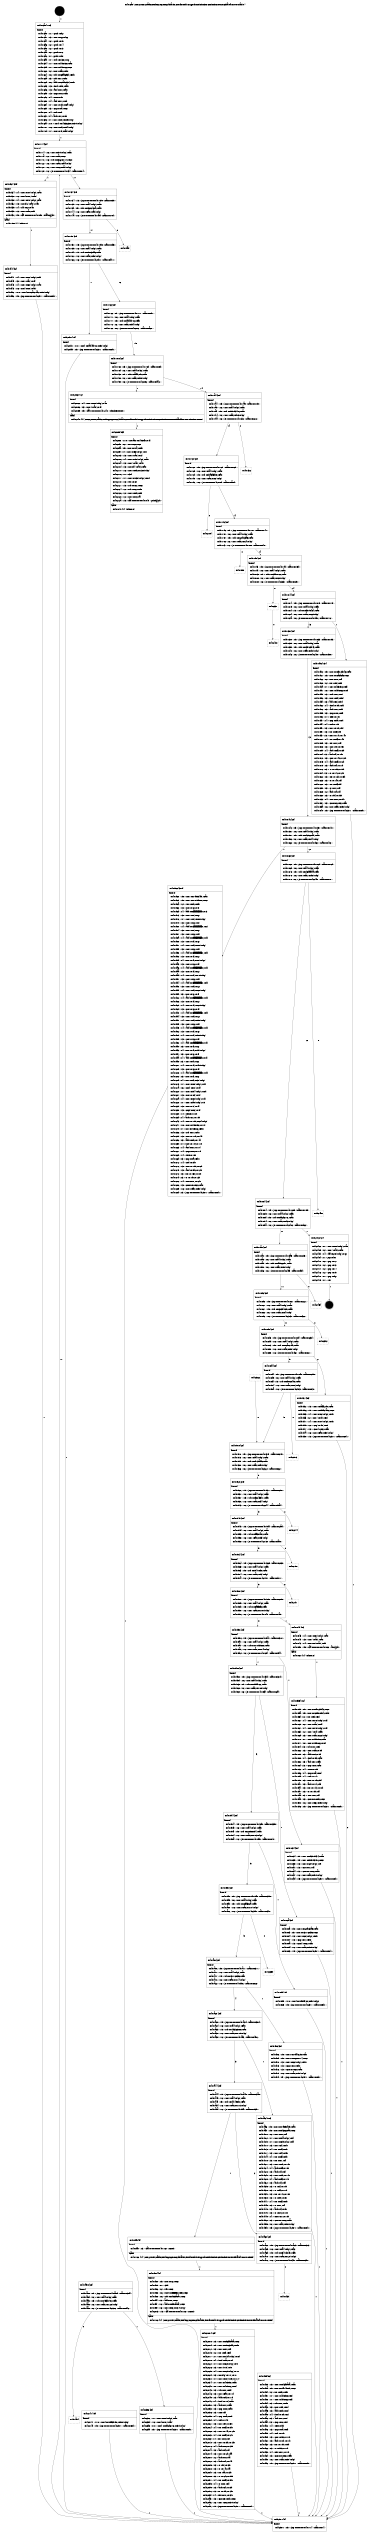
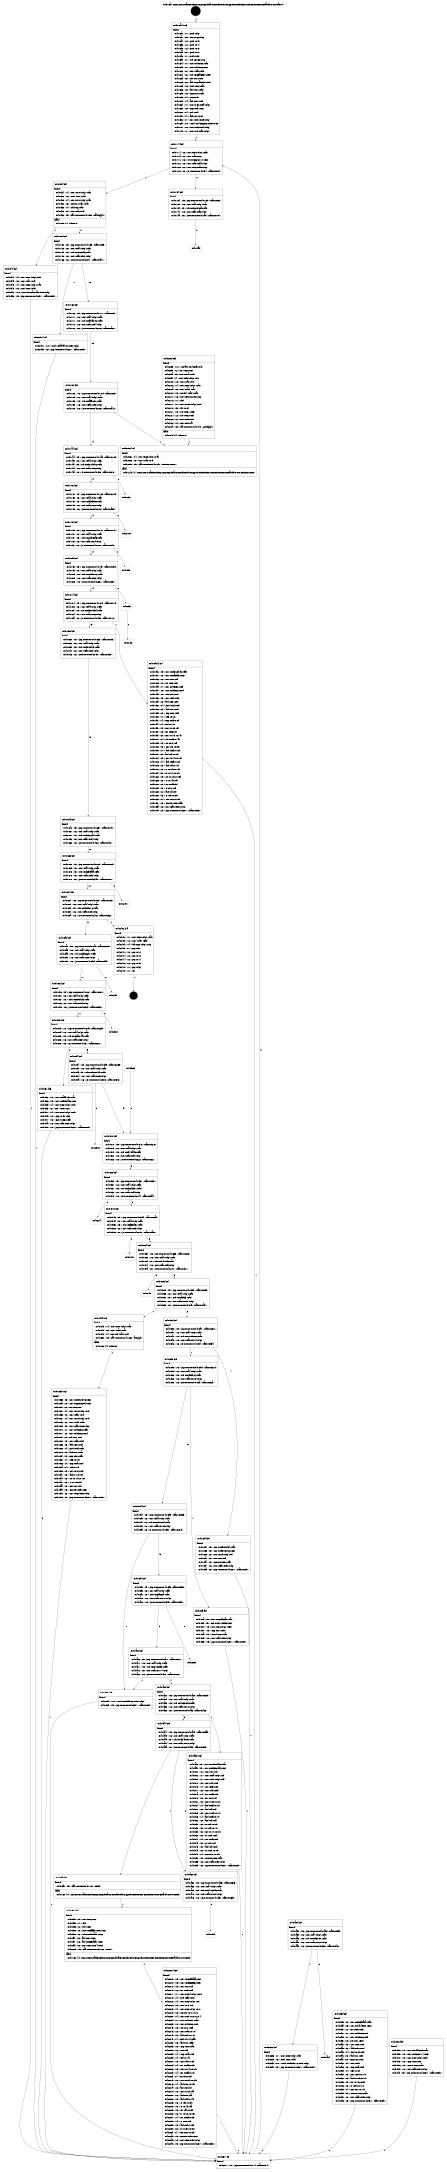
(90, 226) -> (80, 230)
(136, 425) -> (188, 441)
(195, 1041) -> none
(265, 2014) -> (139, 1683)
(109, 2420) -> none
